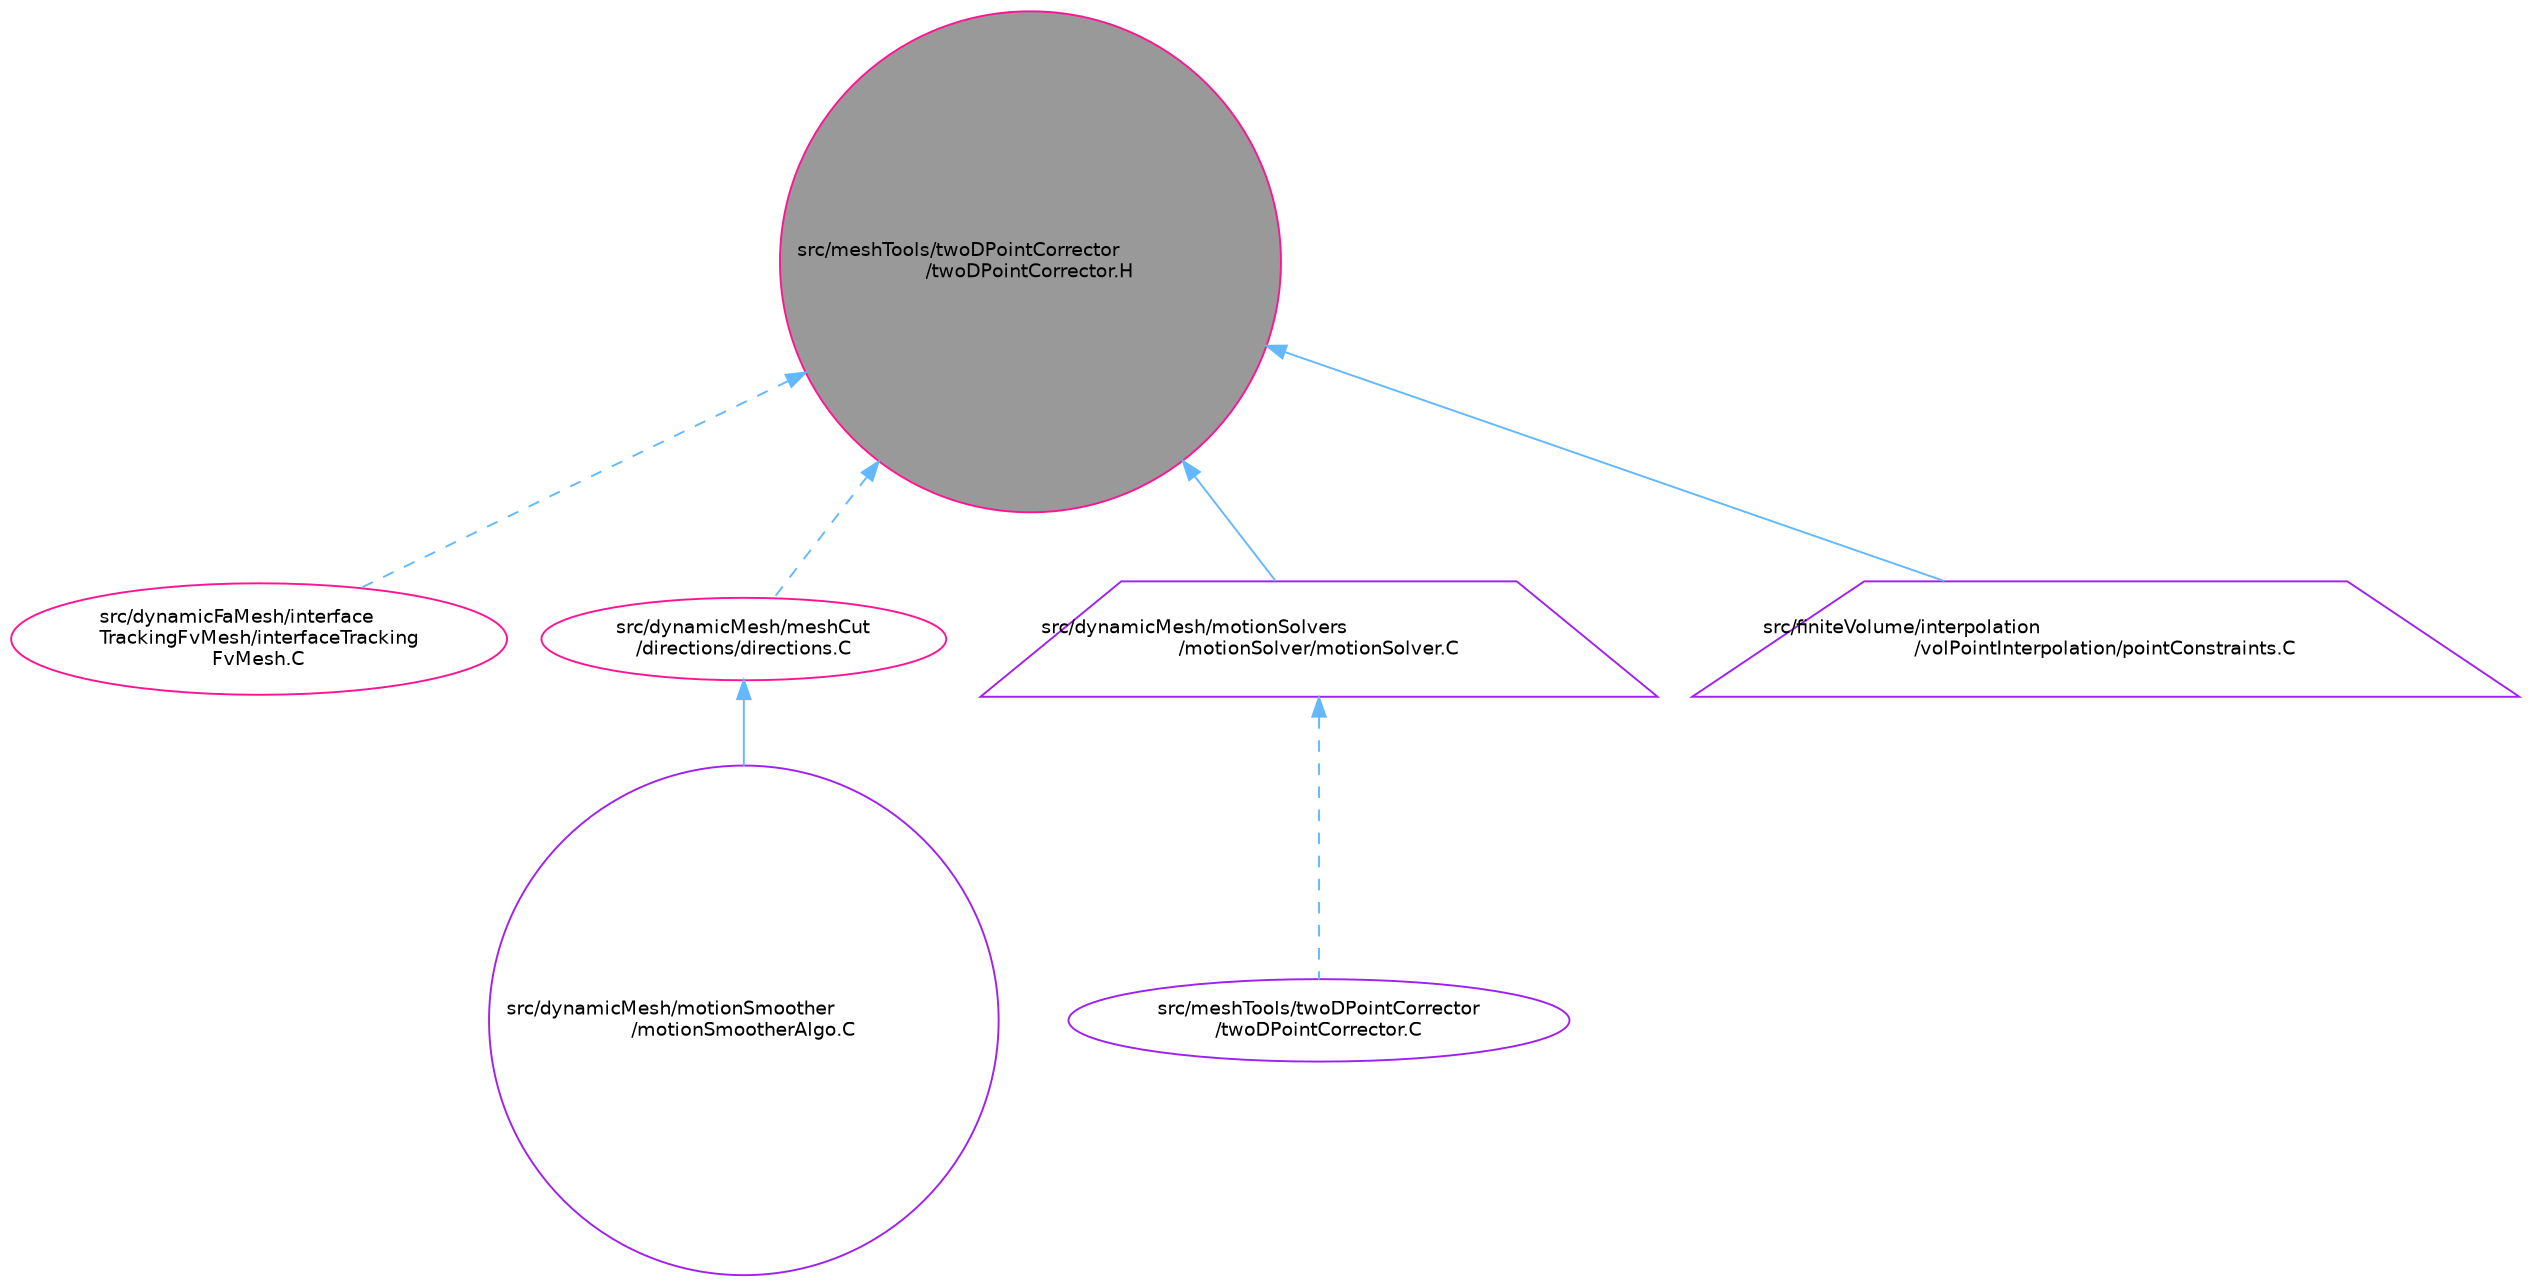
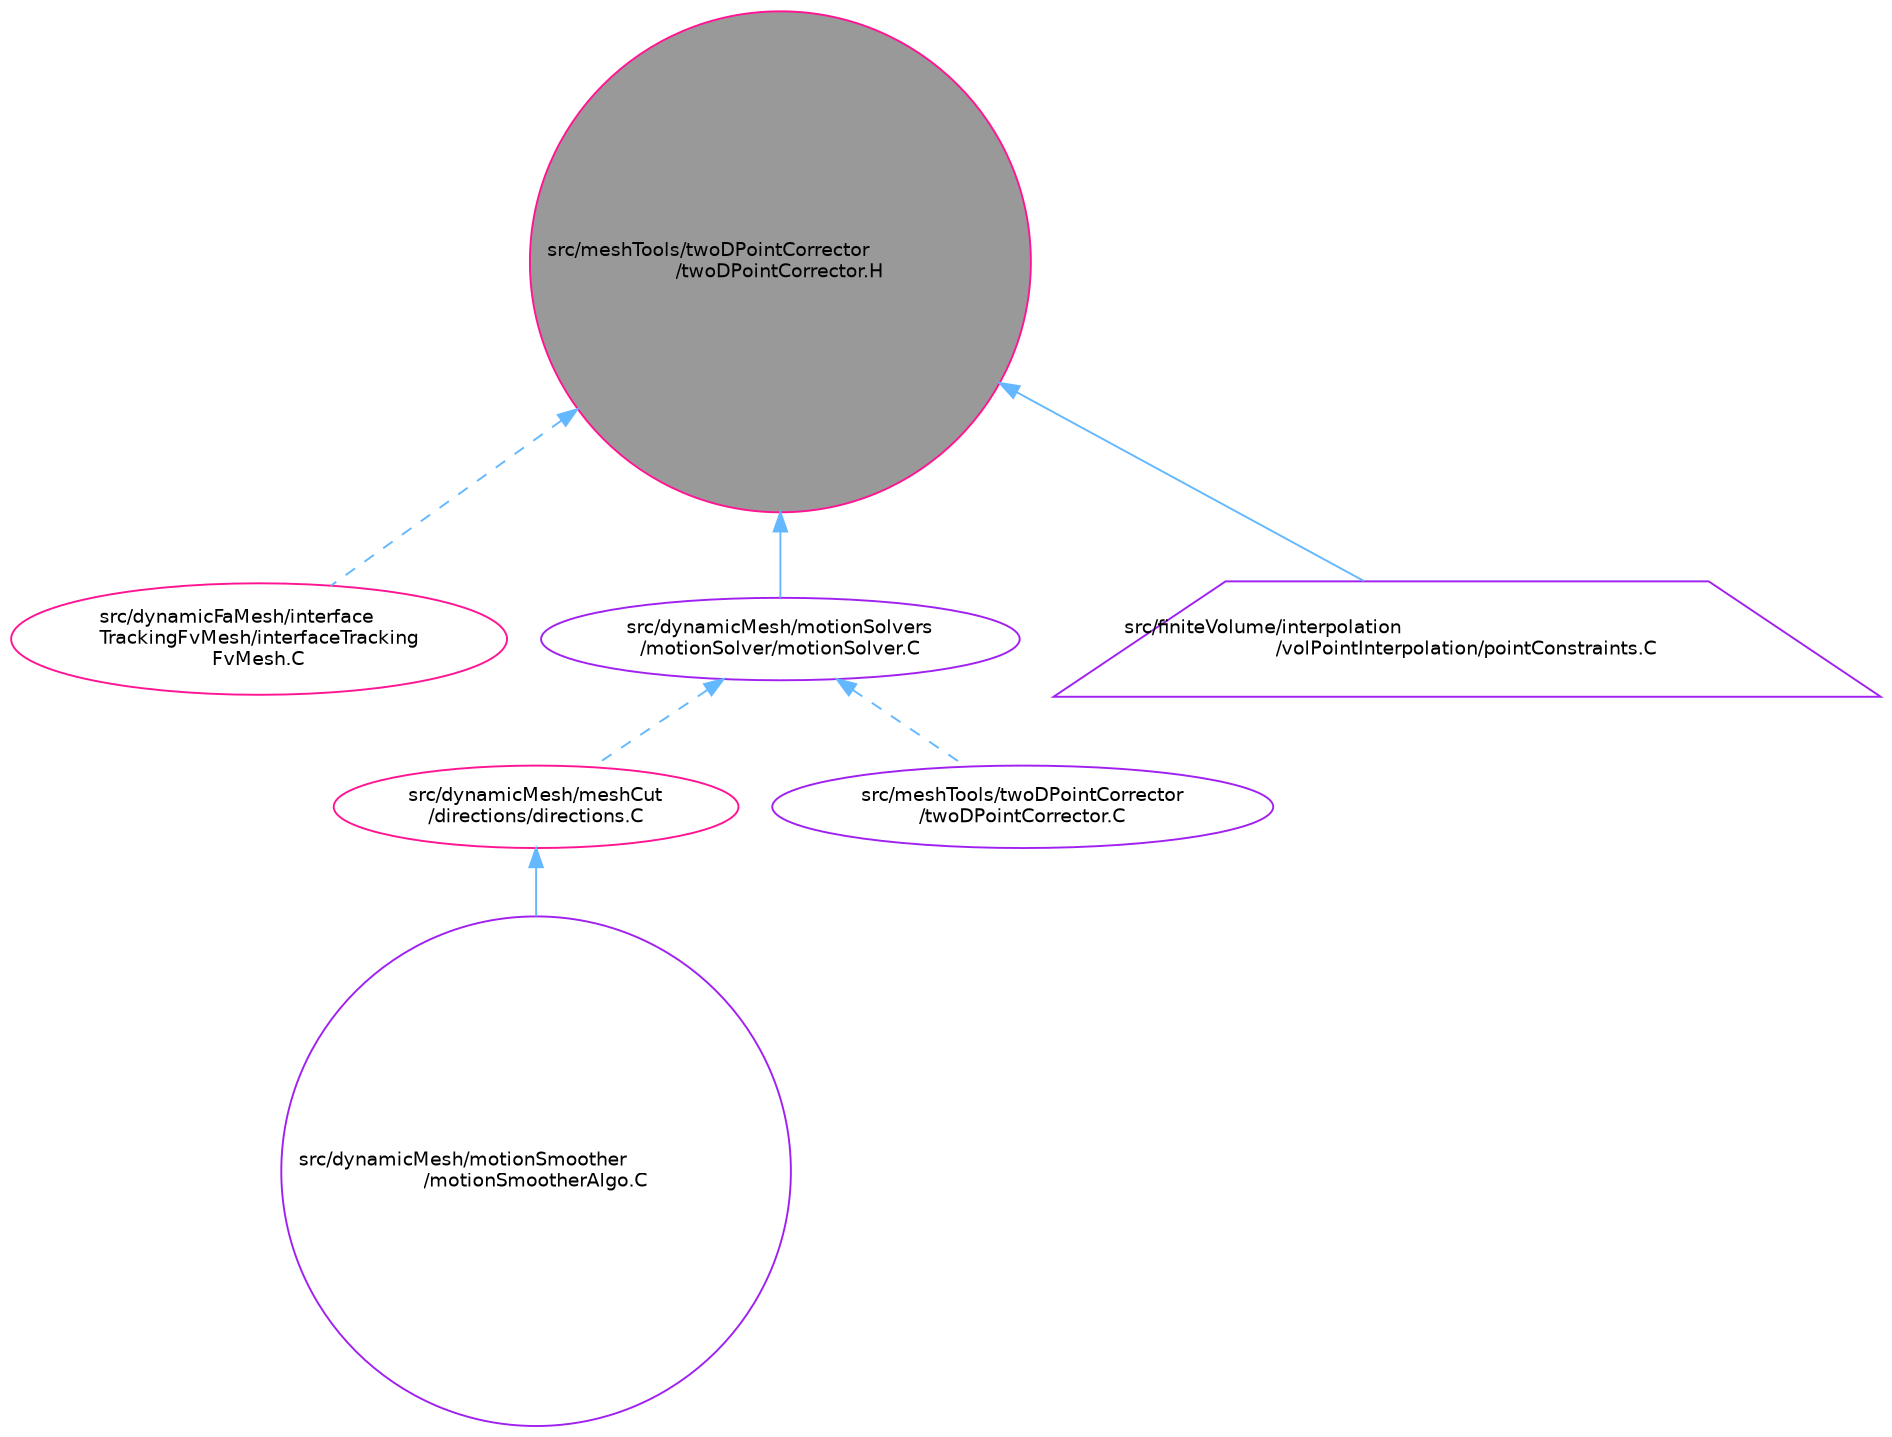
(820, 538) -> (650, 729)
(1319, 639) -> (780, 639)
